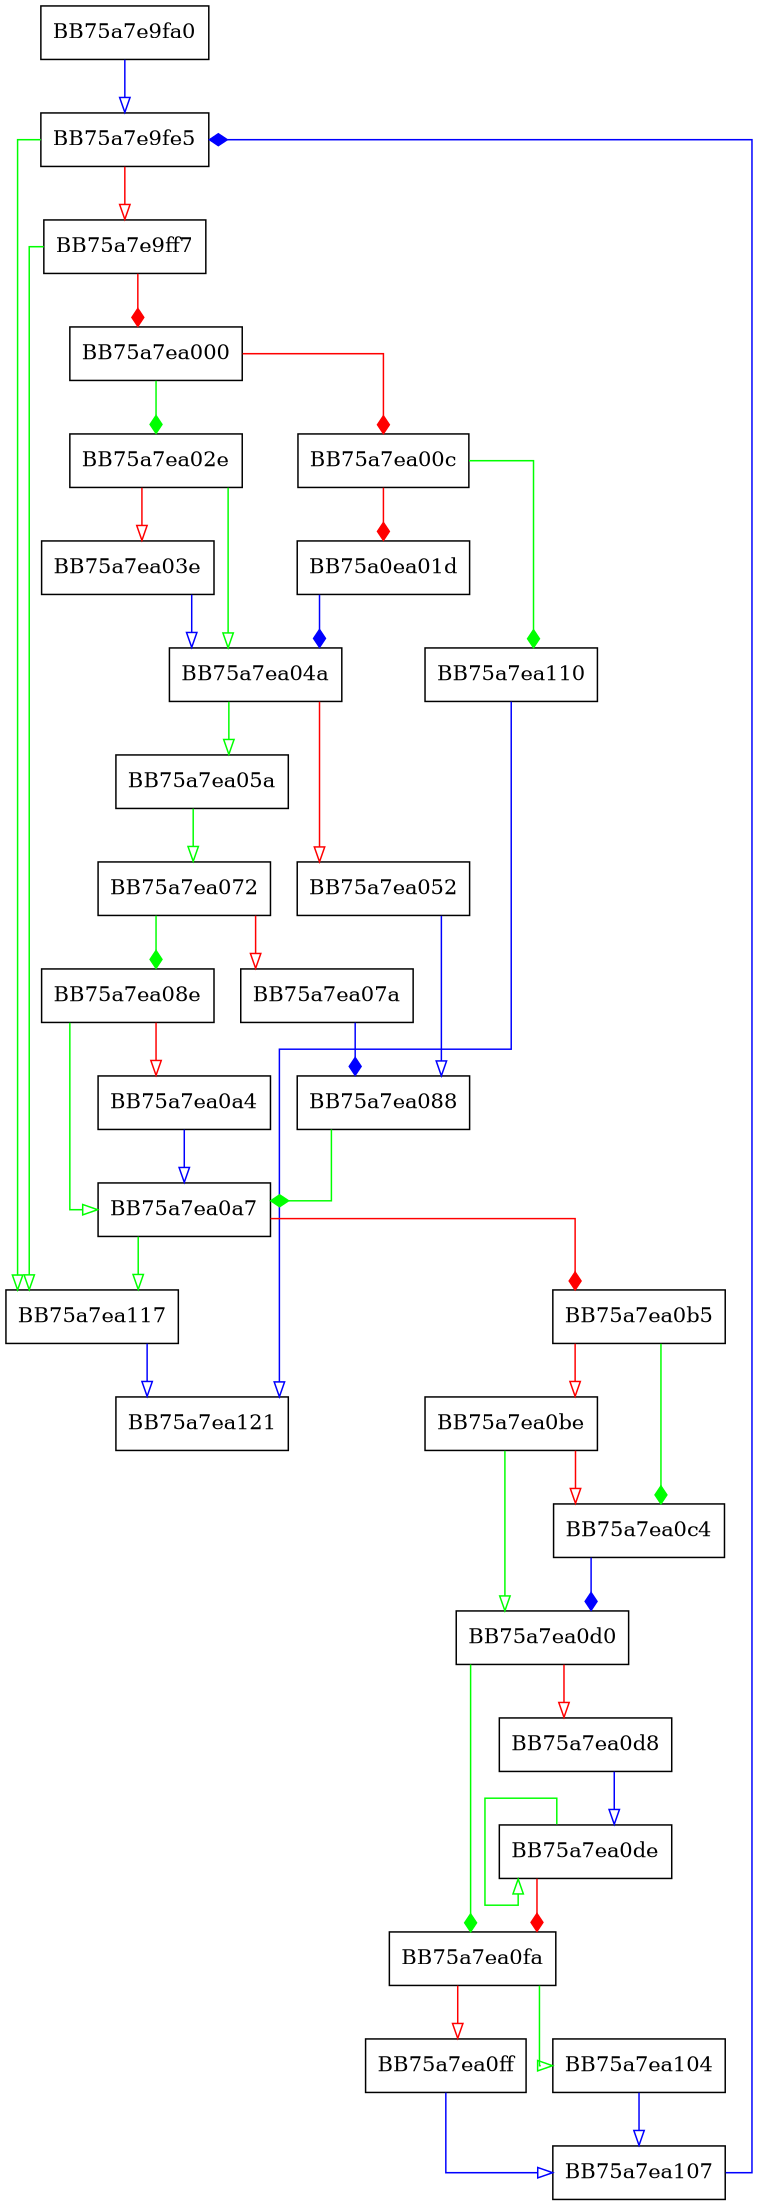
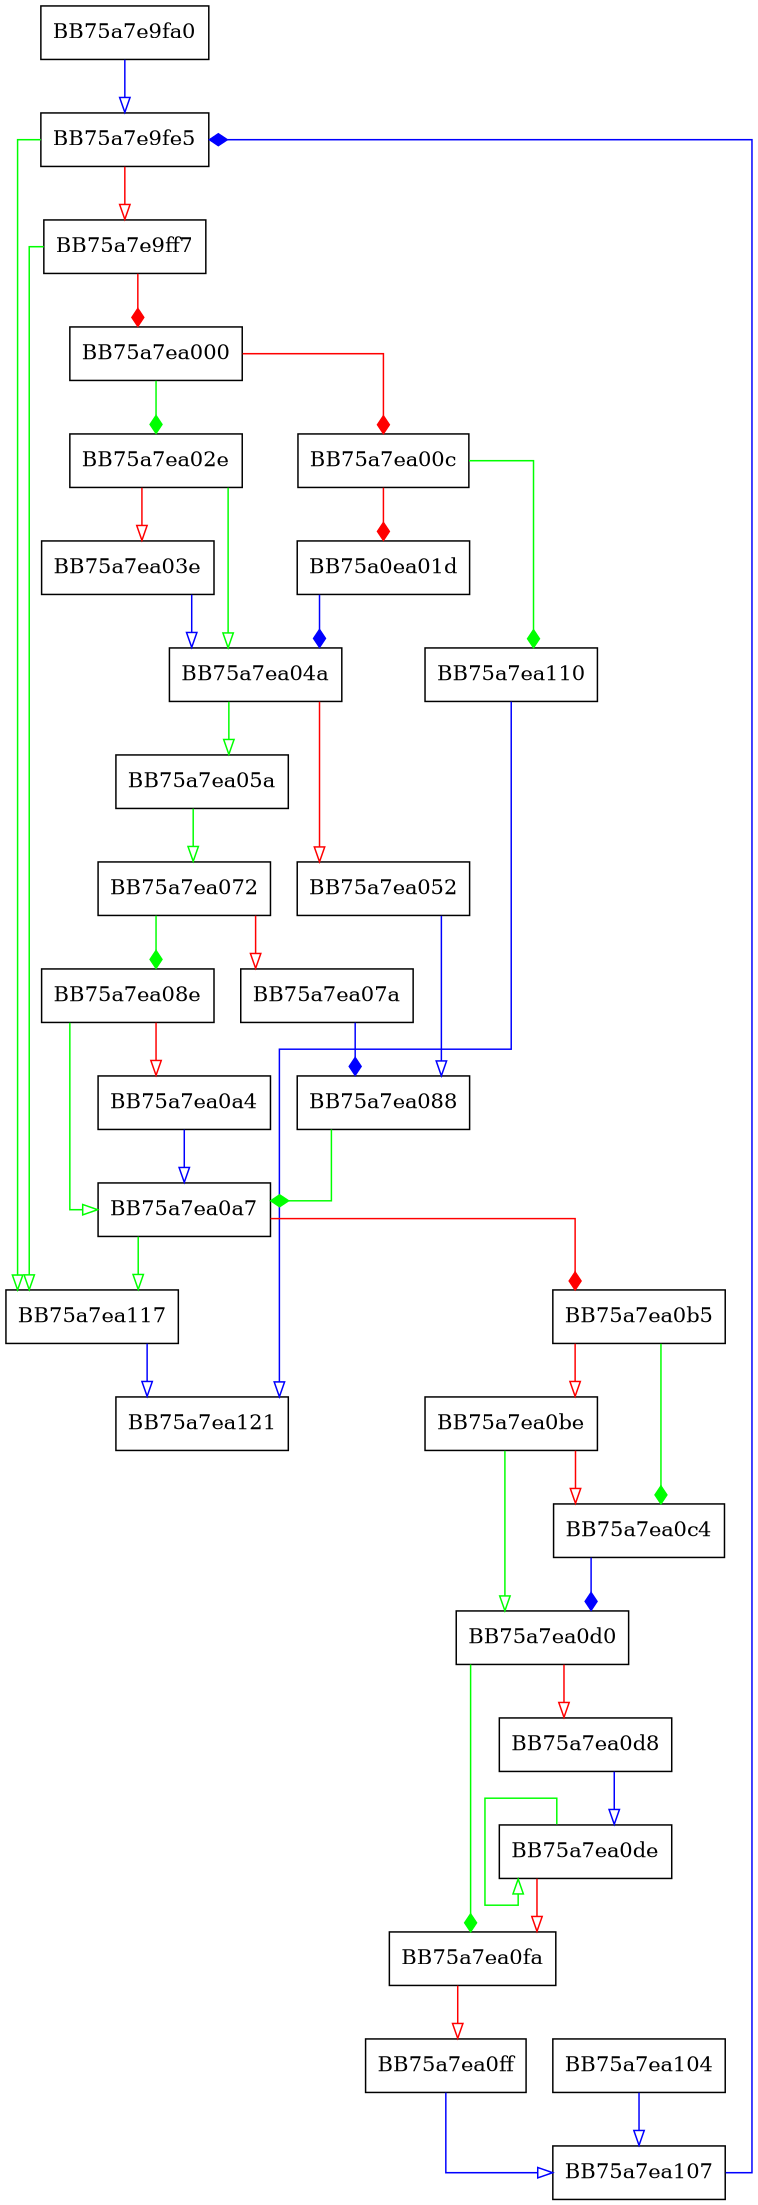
(537, 1898) -> (537, 1898)
(539, 2026) -> none
